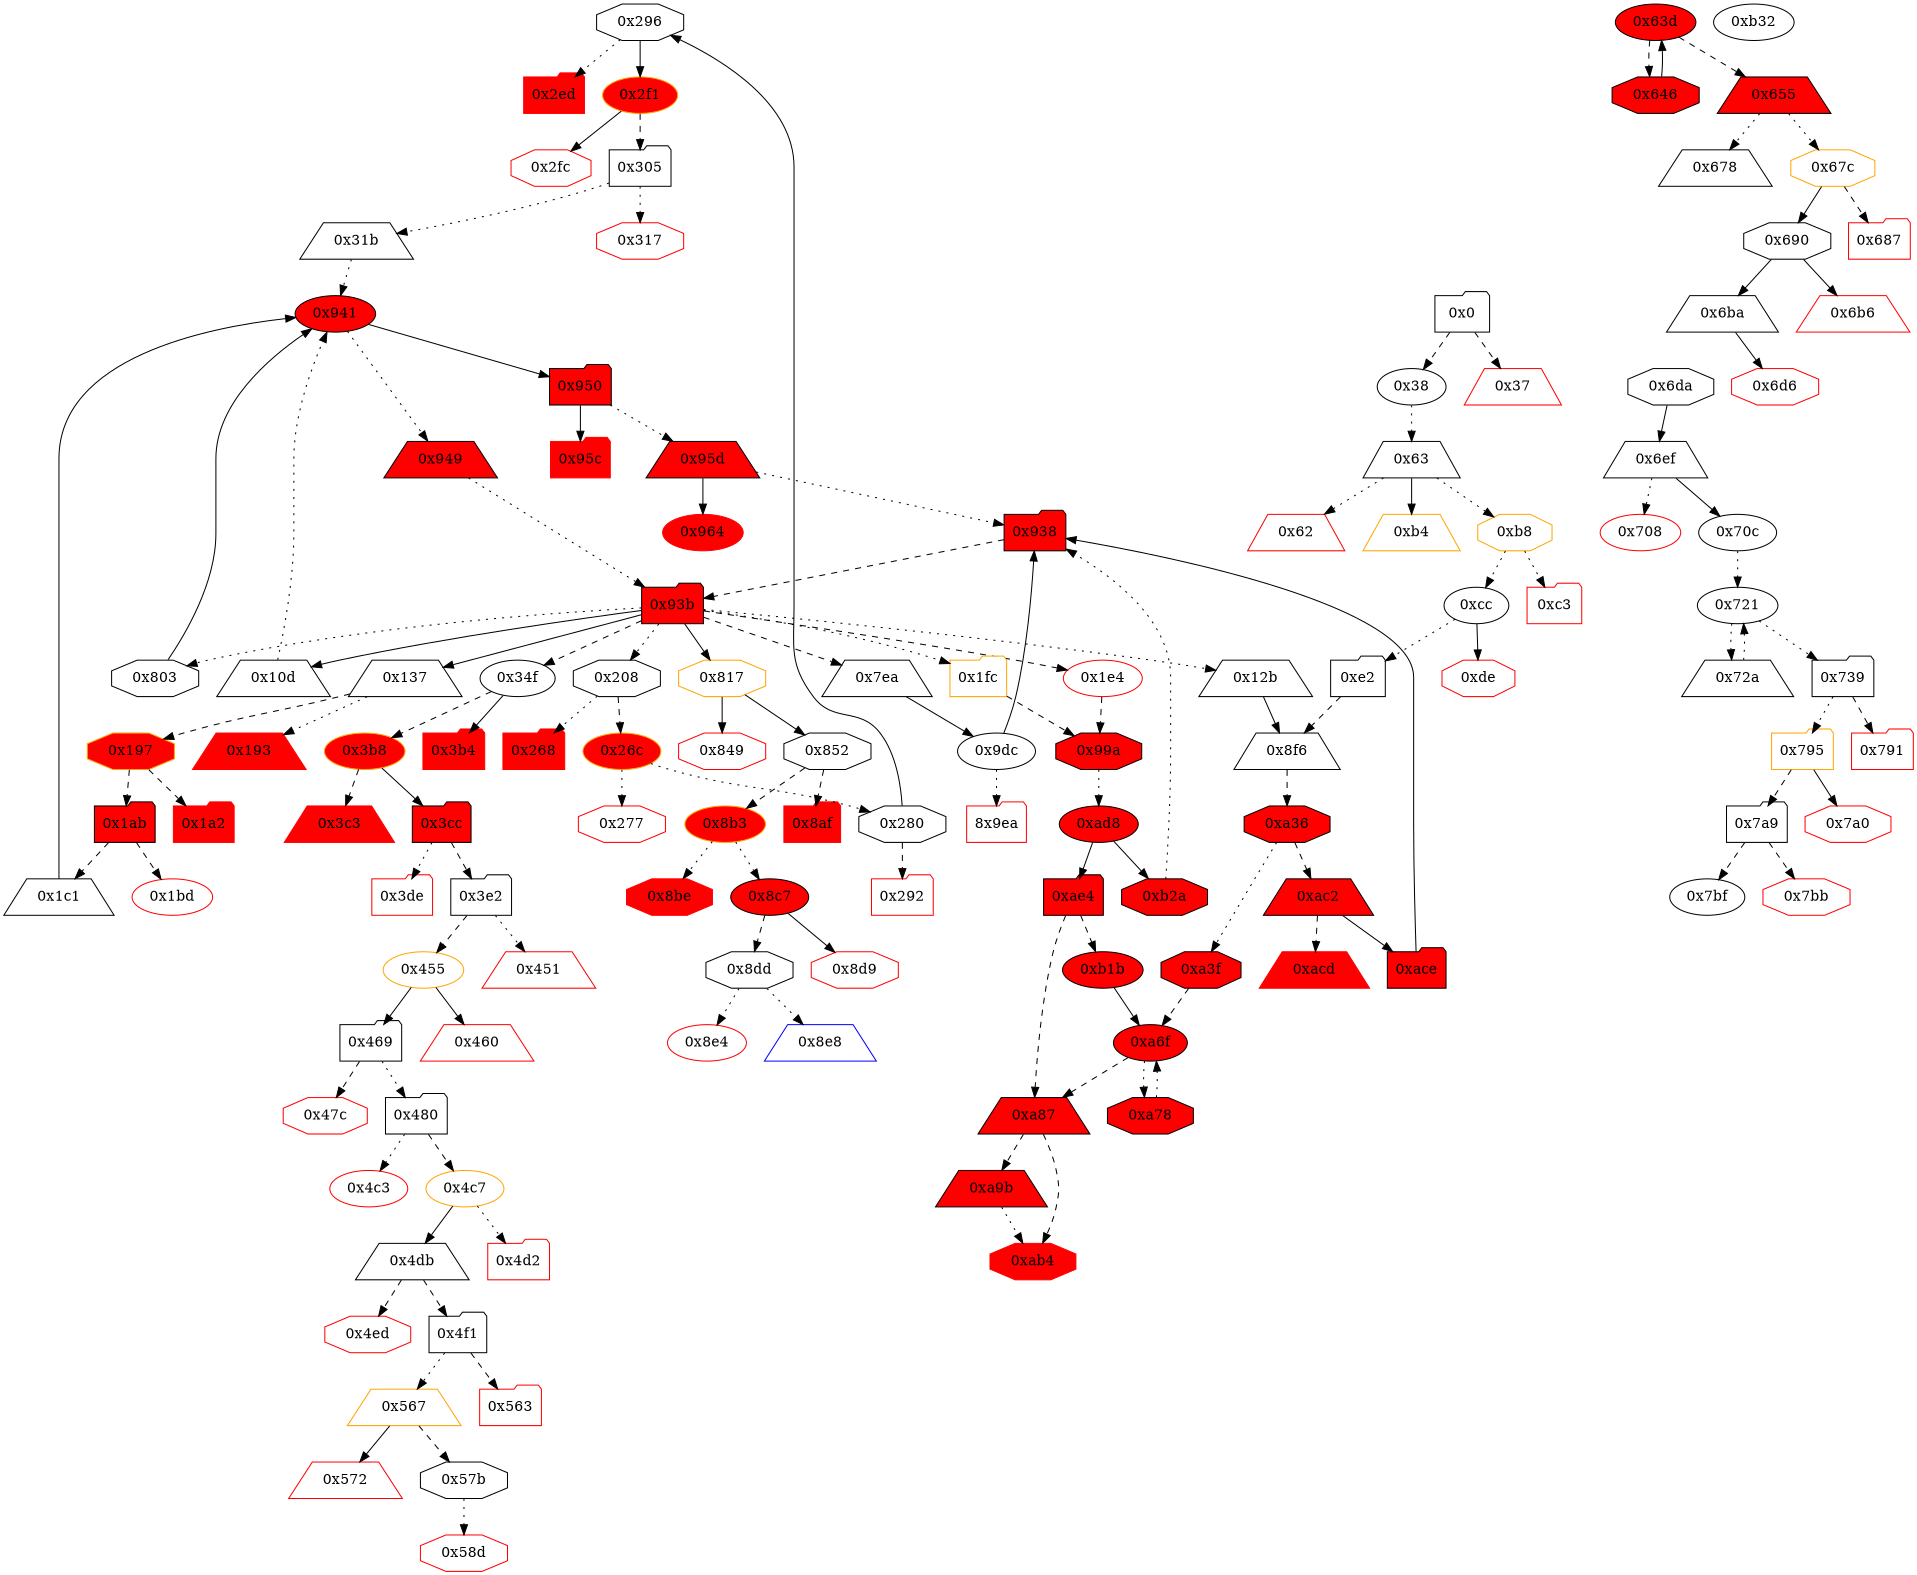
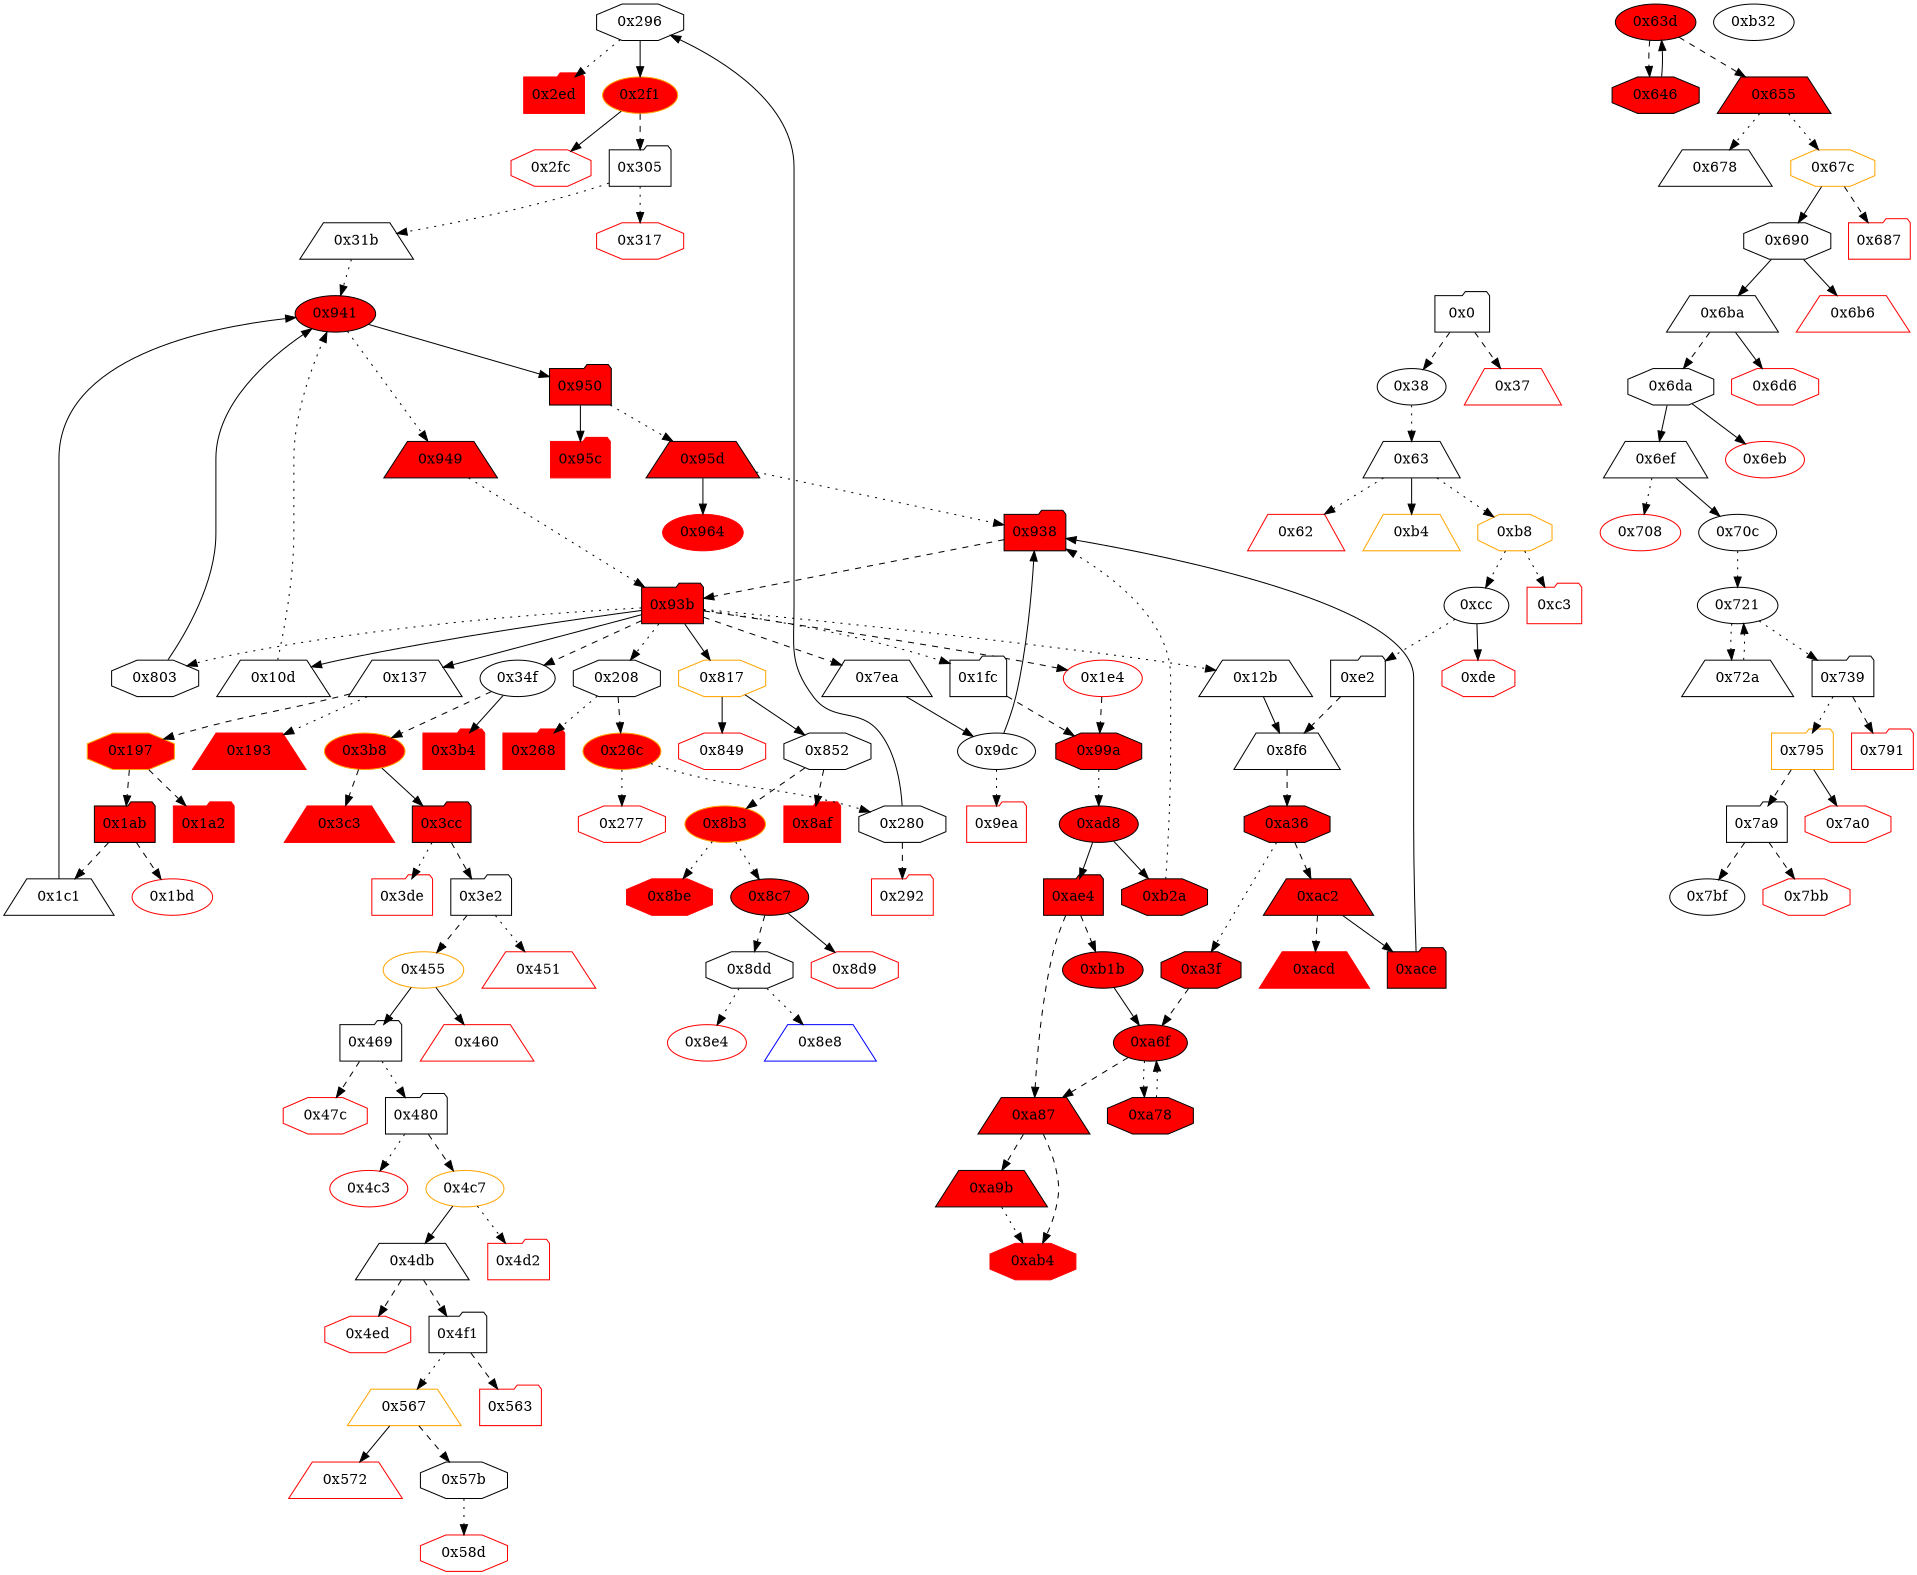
none -> (1700, 346)
none -> (1765, 460)
(978, 678) -> (978, 678)
(997, 824) -> (997, 824)
